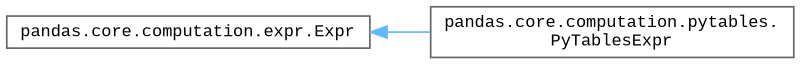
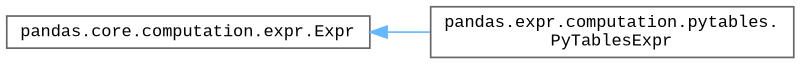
(612, 32) -> (612, 32)
